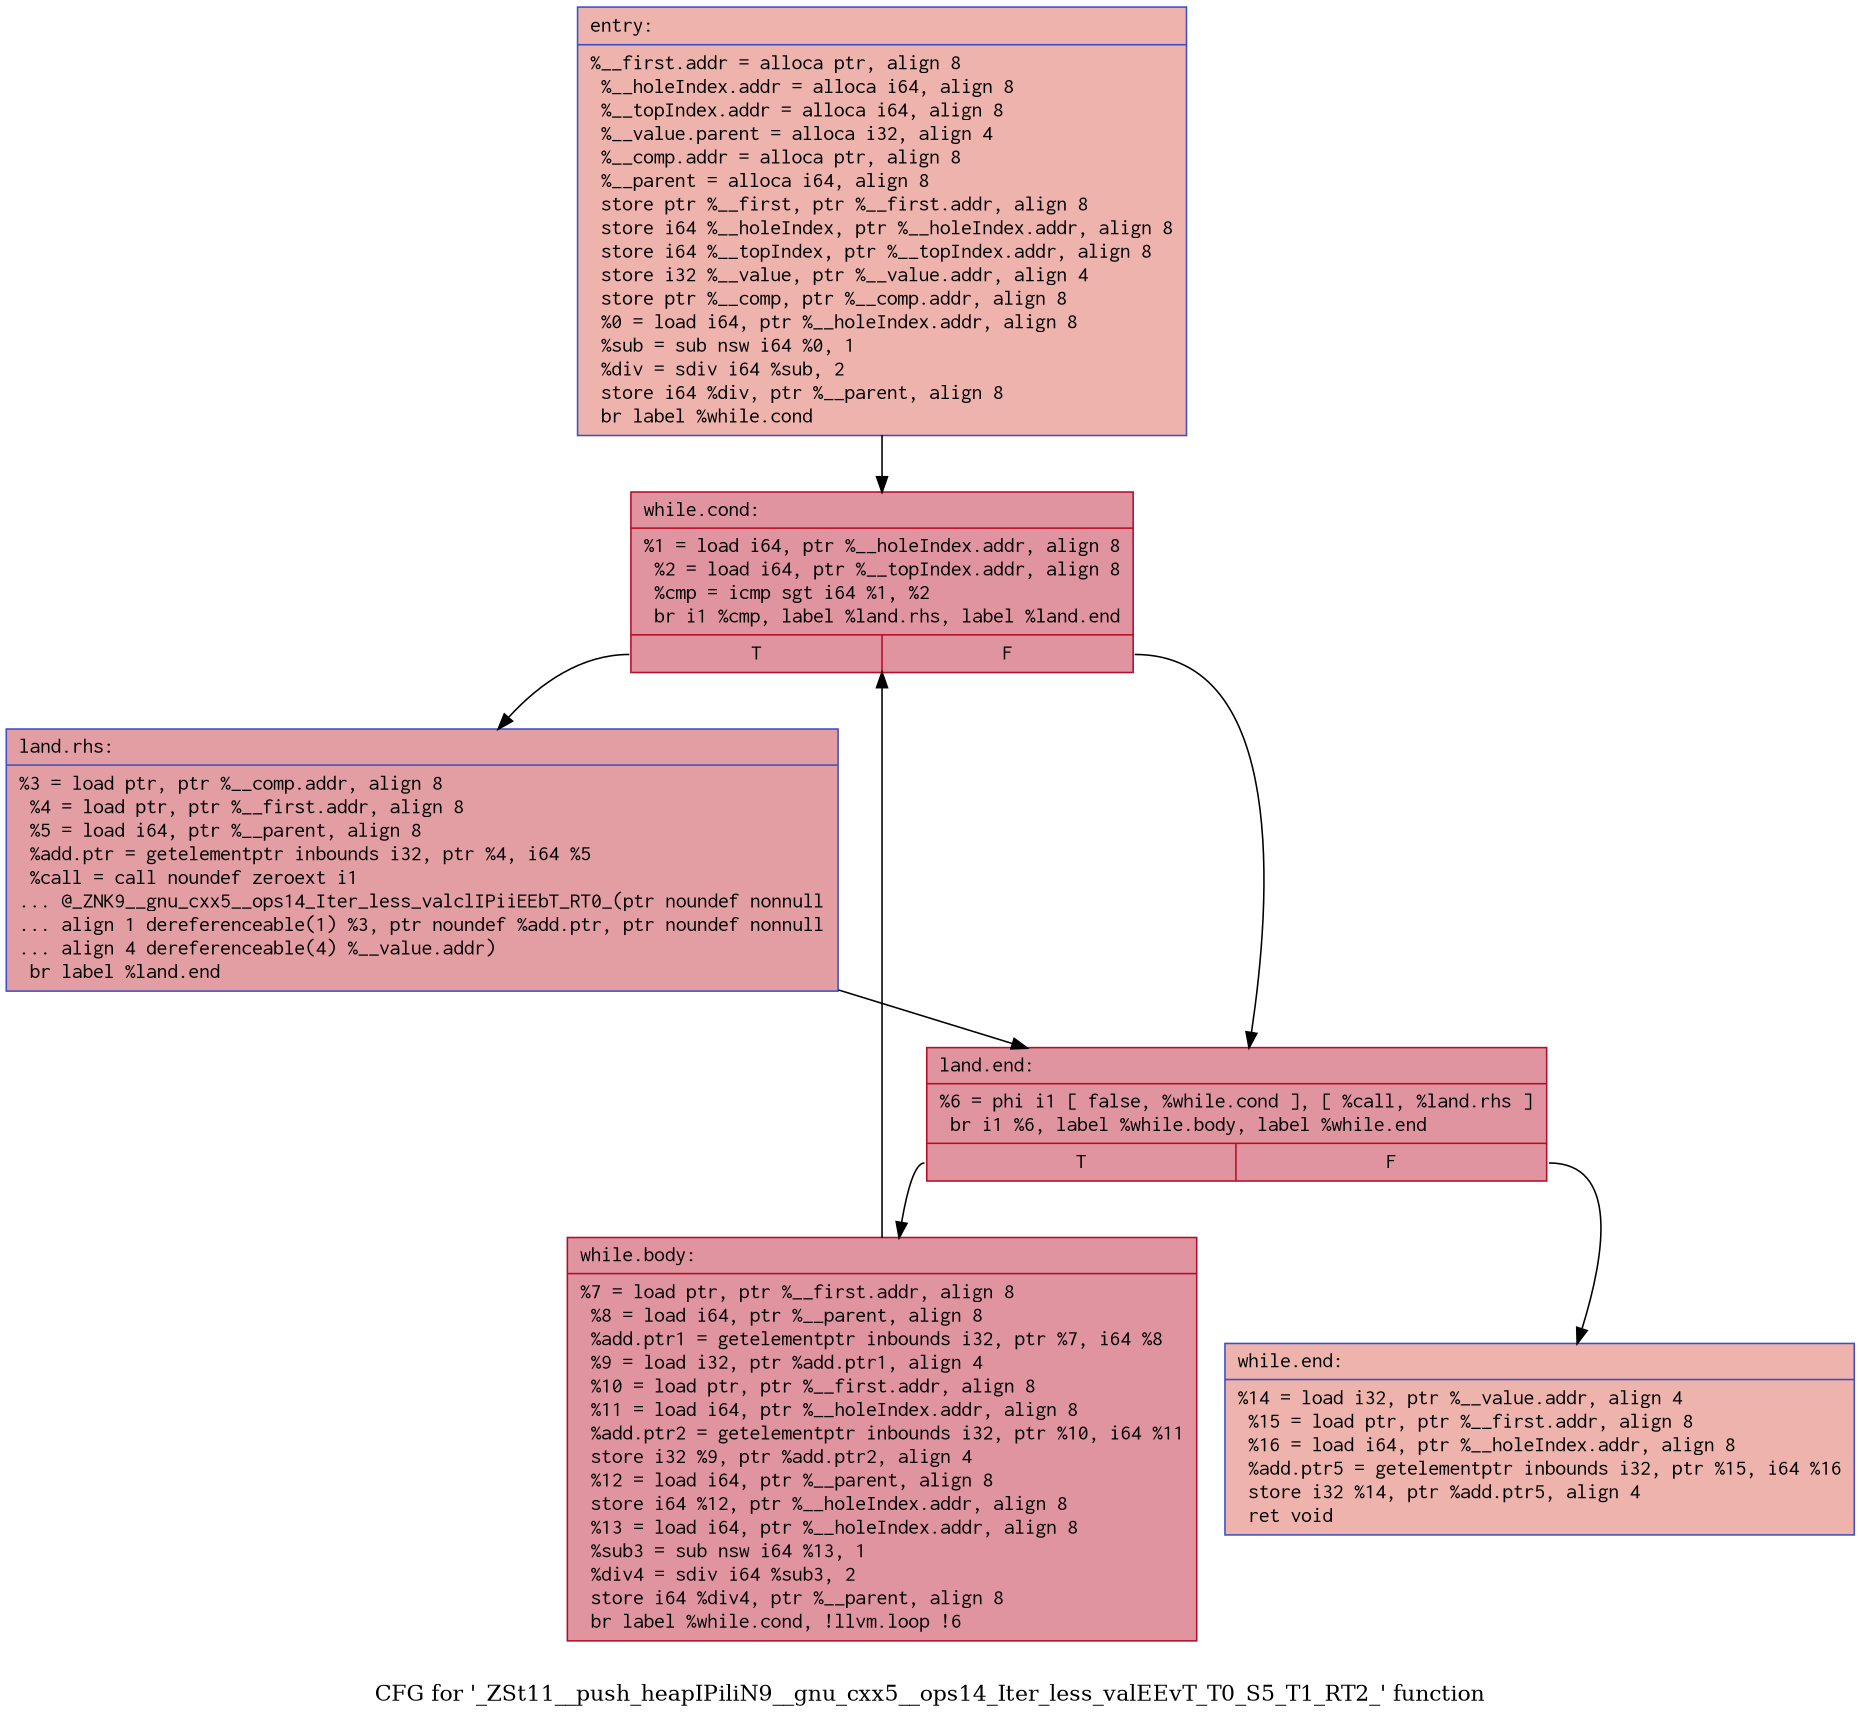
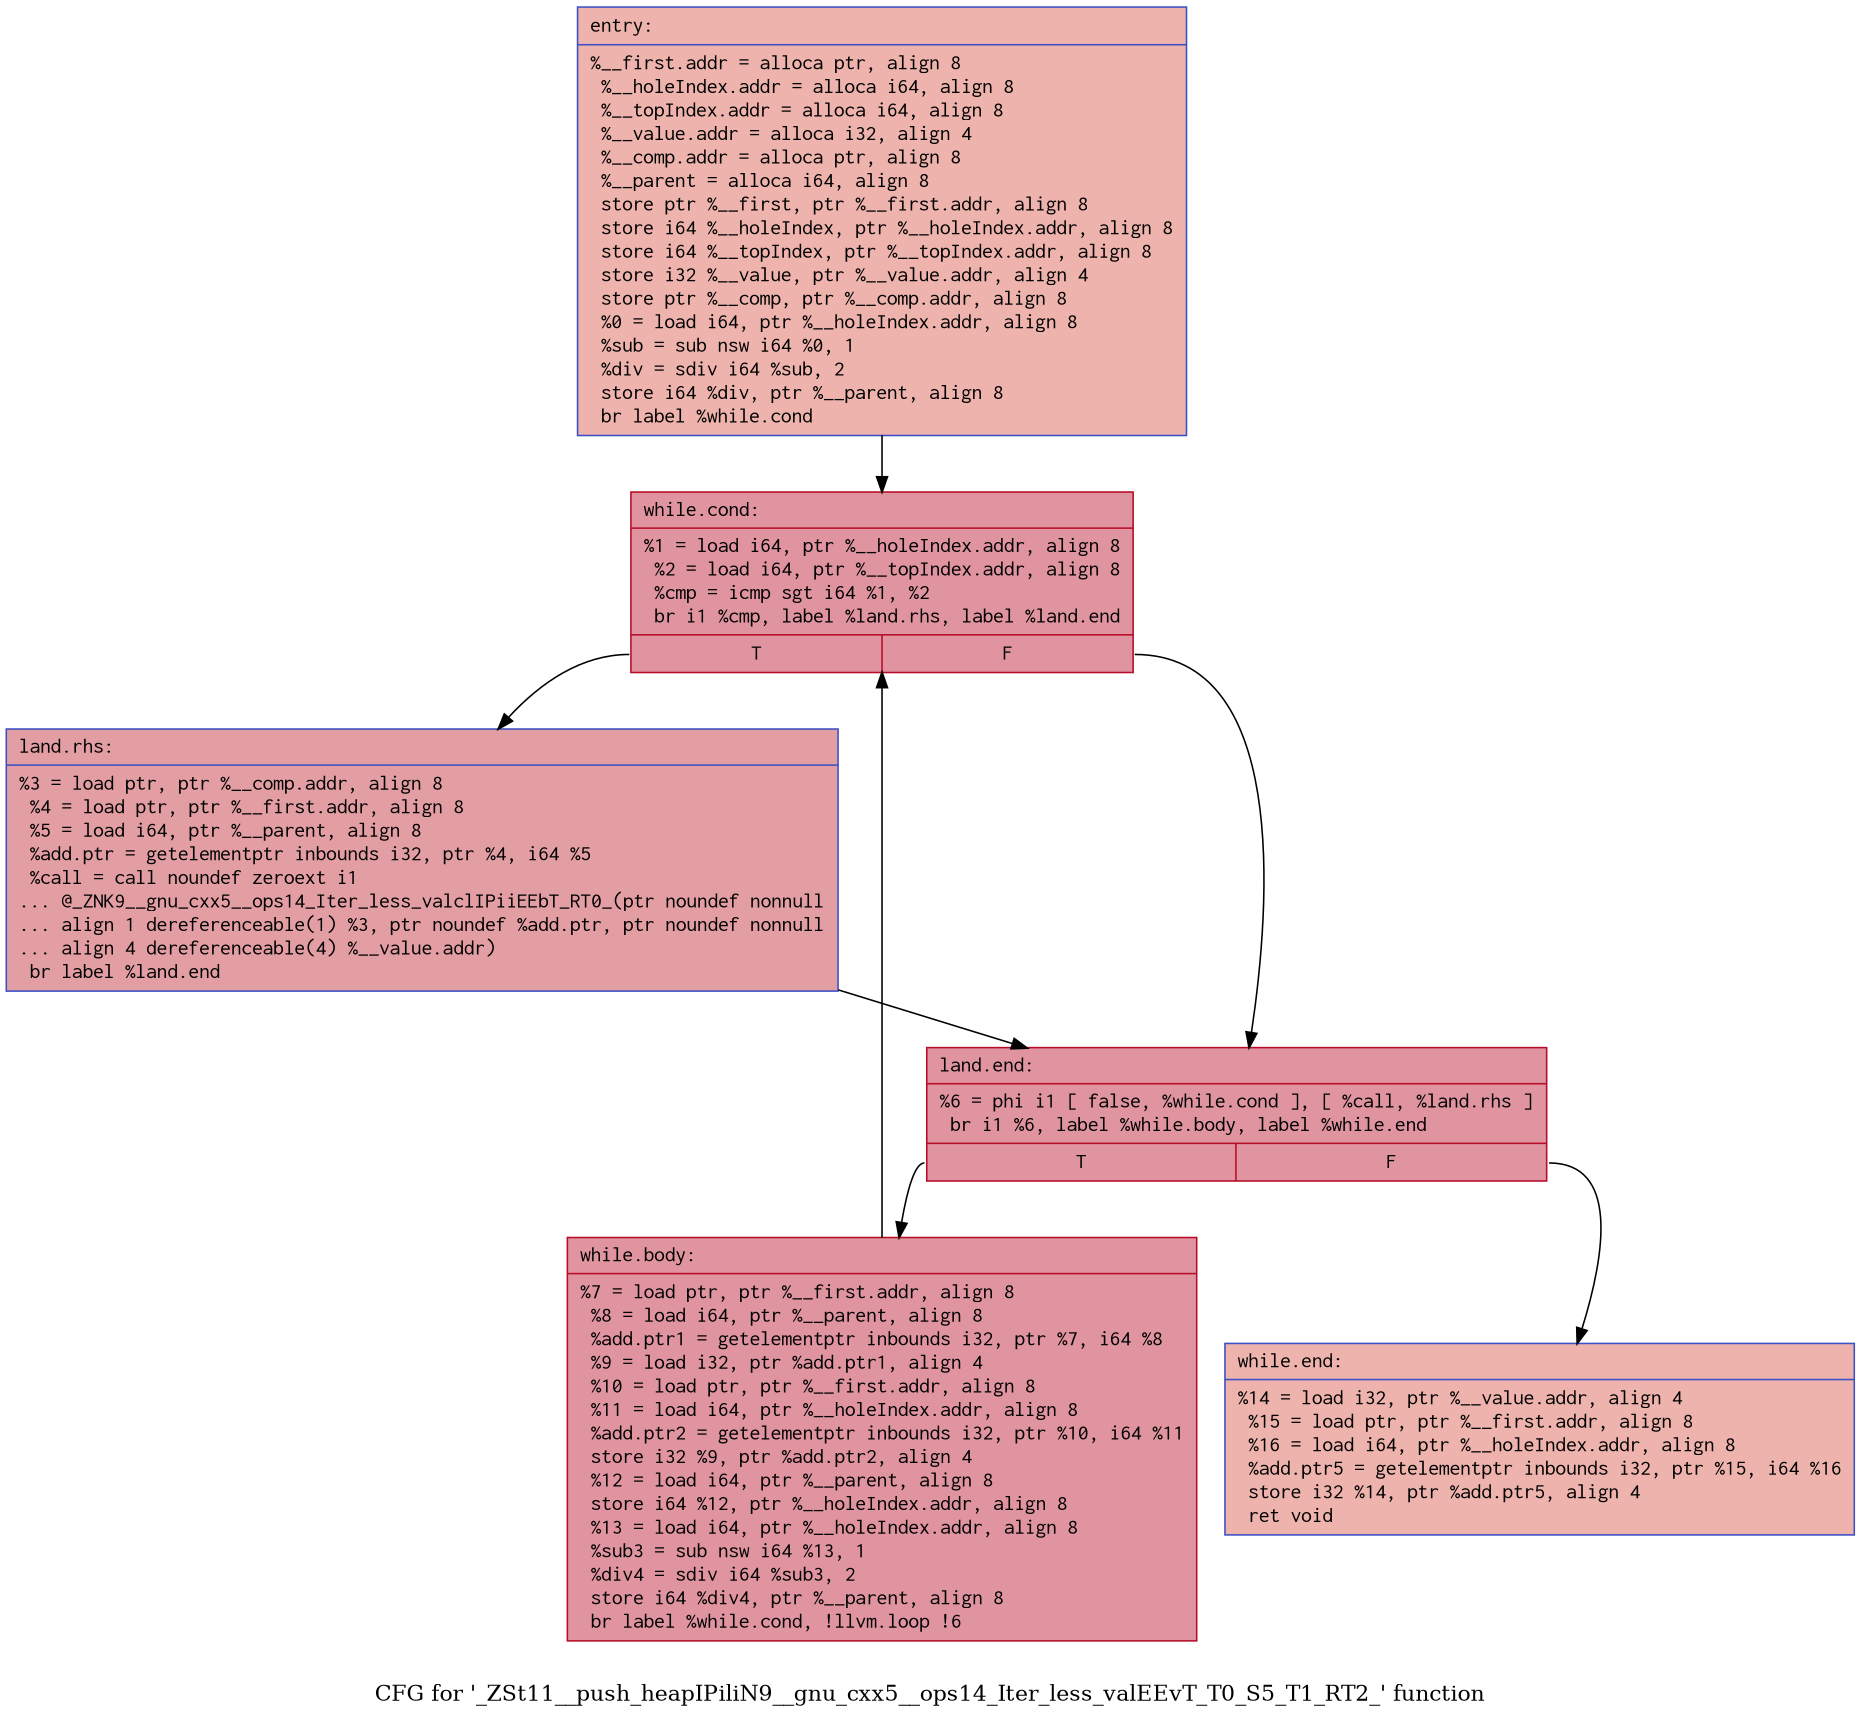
(792, 133) -> (782, 133)
